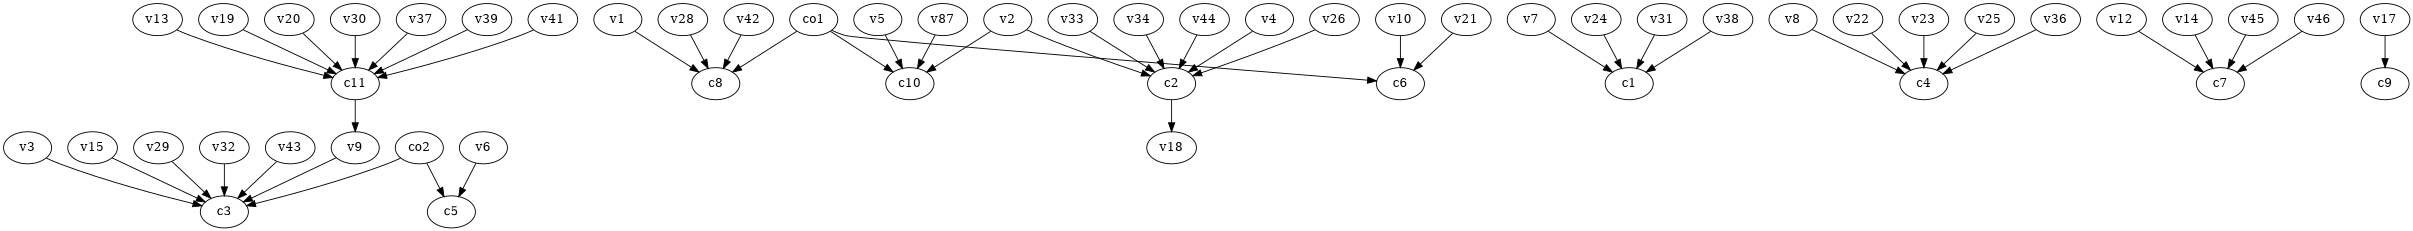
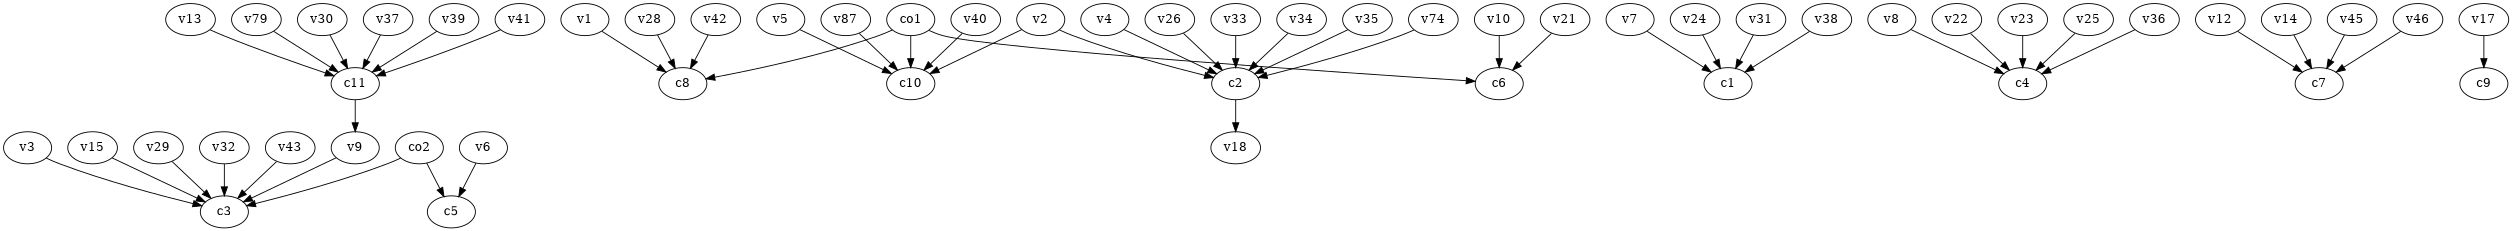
(223, 20) -> (256, 20)
(289, 20) -> none
none -> (976, 20)
(1205, 20) -> (1433, 20)
none -> (1367, 20)
